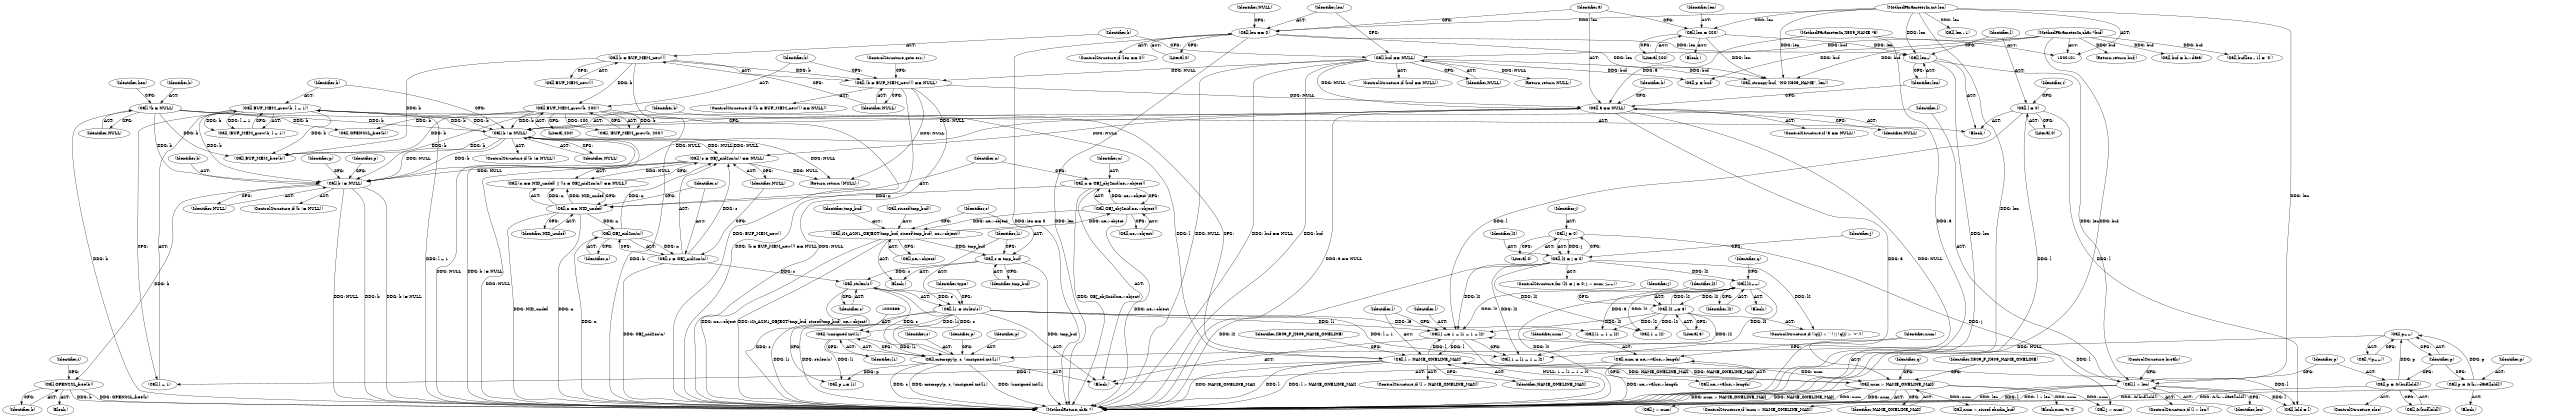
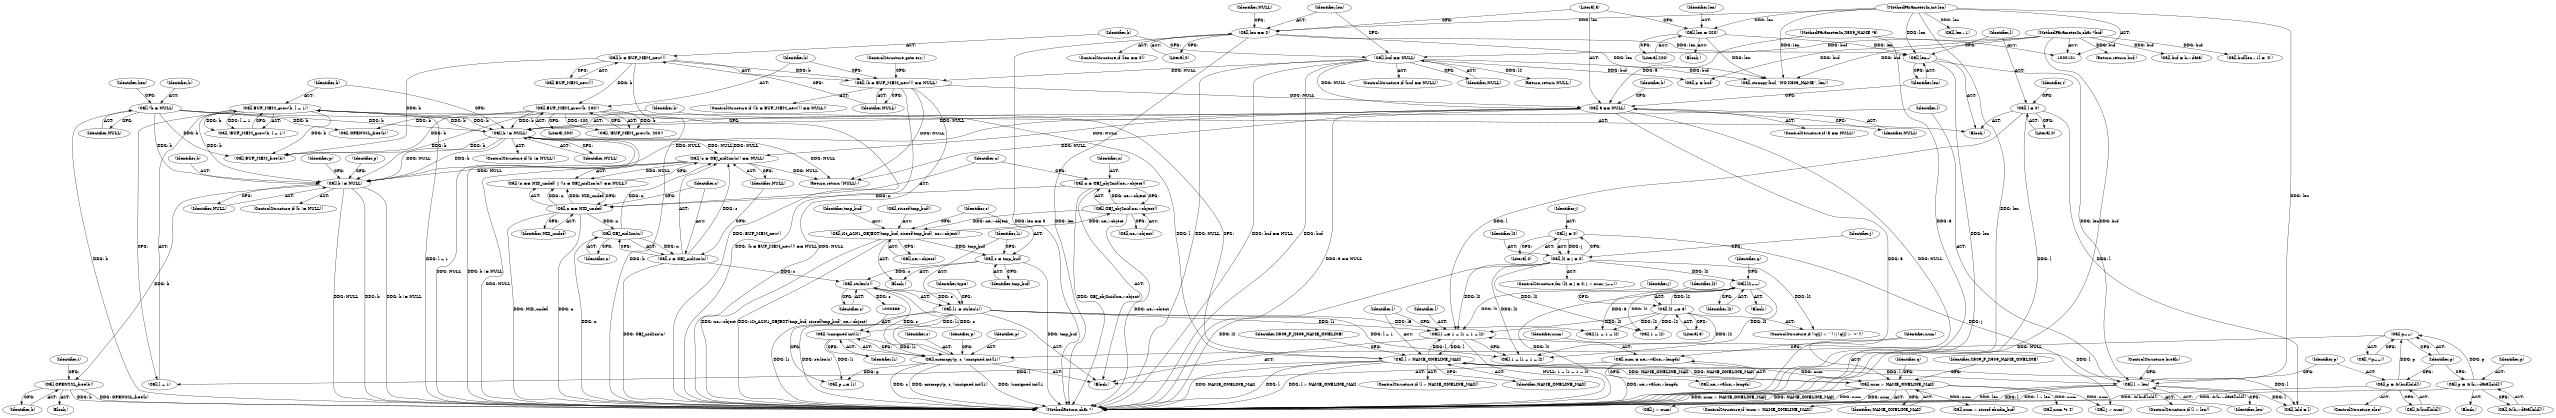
(1590, 8) -> (1590, 8)
(1514, 71) -> (1514, 71)
none -> (1219, 129)
(1705, 294) -> none
none -> (1837, 371)
(775, 388) -> (873, 296)
(2058, 410) -> (2058, 410)
none -> (2521, 410)
